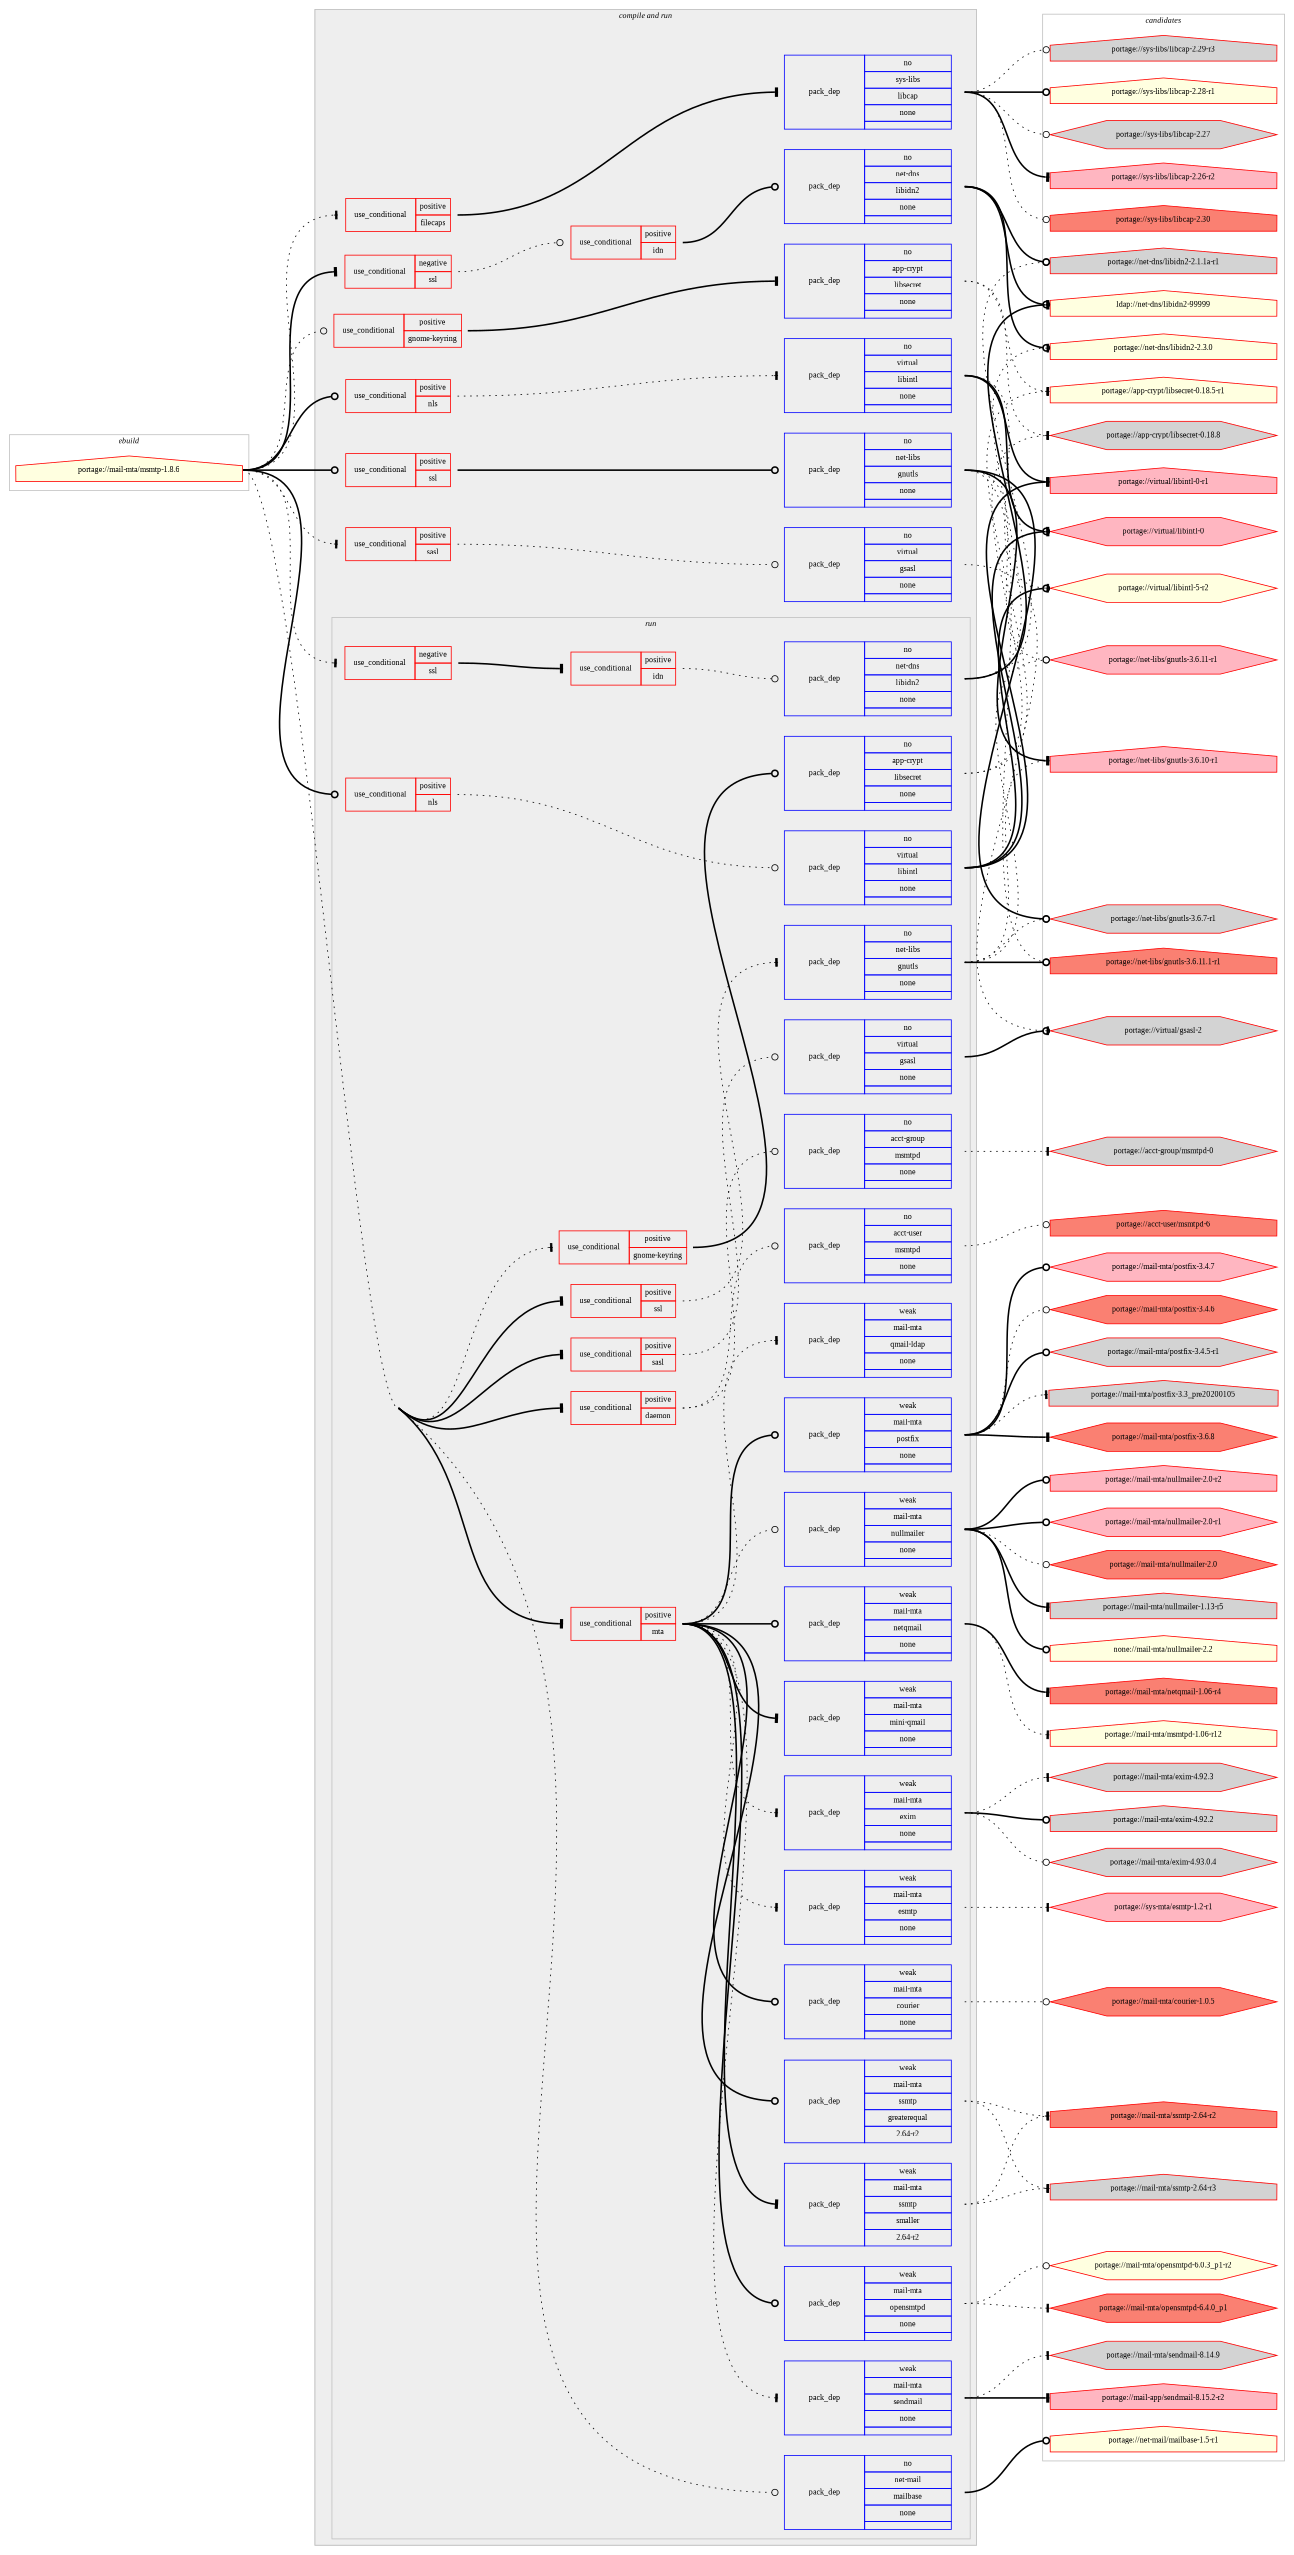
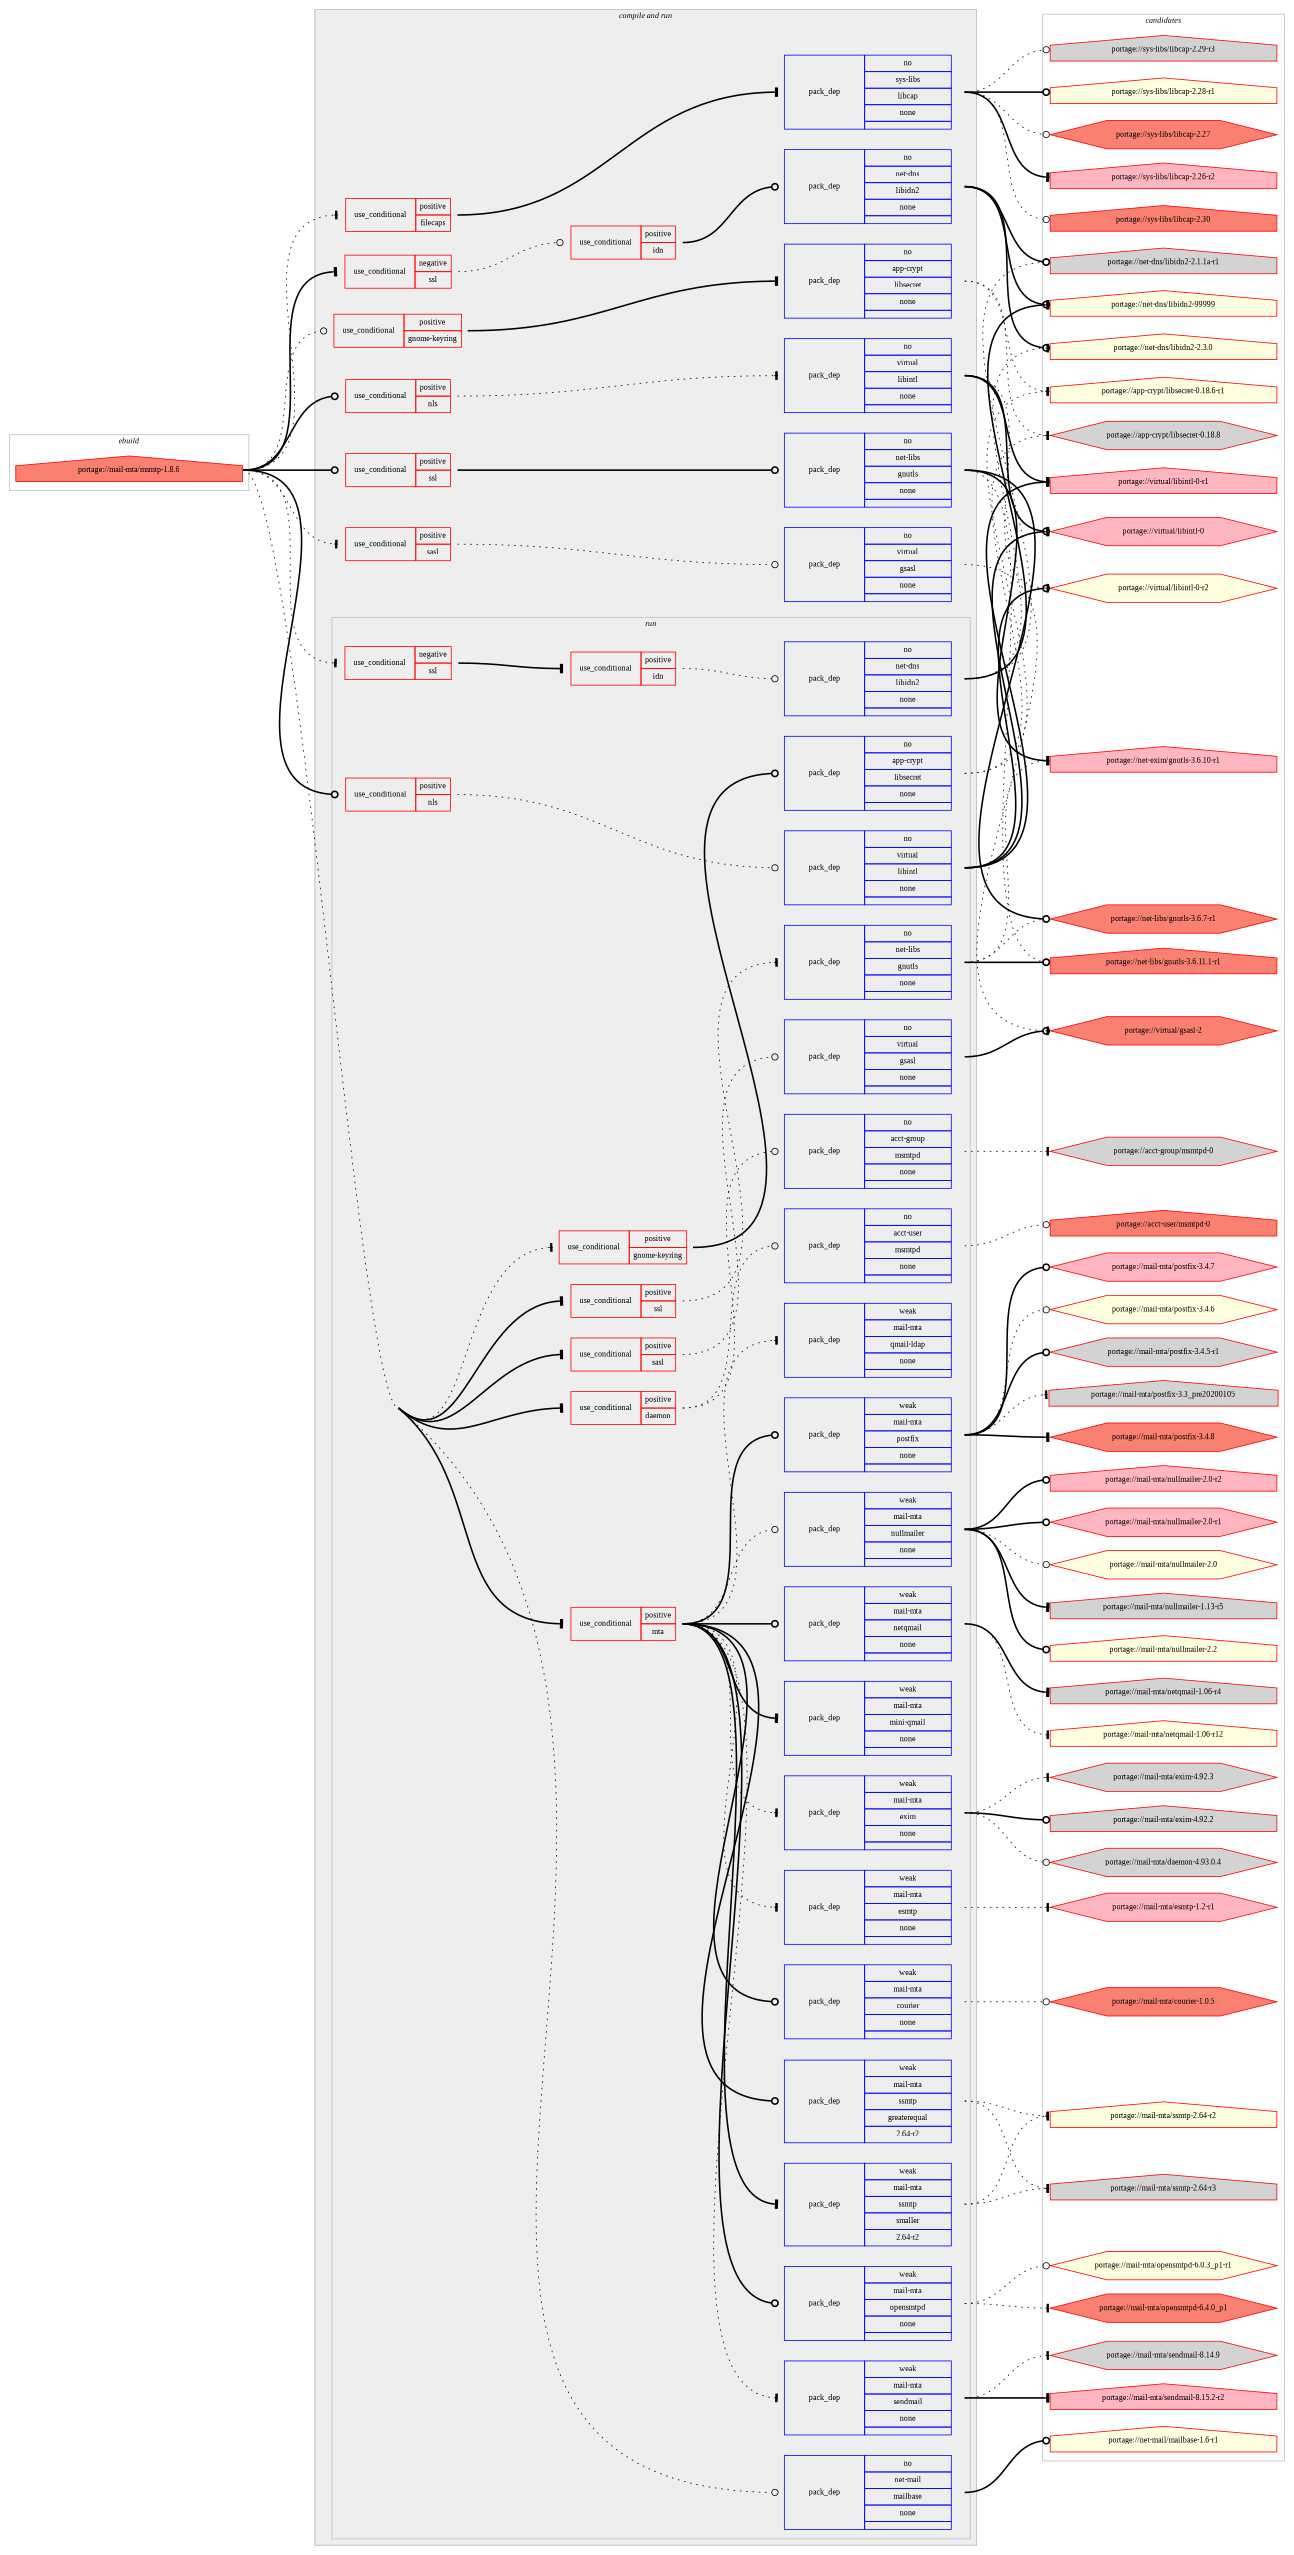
(1164, 135) -> (1164, 135)
(1164, 305) -> (1164, 305)
(1164, 391) -> (1164, 391)
(129, 470) -> (129, 470)
(1164, 588) -> (1164, 588)
(1164, 660) -> none
(1164, 761) -> (1164, 761)
(1164, 919) -> (1164, 919)
(1164, 1031) -> (1164, 1031)
(1164, 1225) -> (1164, 1225)
(1164, 1310) -> (1164, 1310)
(1164, 1437) -> (1164, 1437)
(1164, 1565) -> (1164, 1565)
(1164, 1650) -> (1164, 1650)
(1164, 1692) -> (1164, 1692)
(1164, 1735) -> (1164, 1735)
(1164, 1862) -> (1164, 1862)
(1164, 1907) -> (1164, 1907)
(1164, 2116) -> (1164, 2116)
(1164, 2266) -> (1164, 2266)
(1164, 2398) -> (1164, 2398)
(1164, 2440) -> (1164, 2440)
